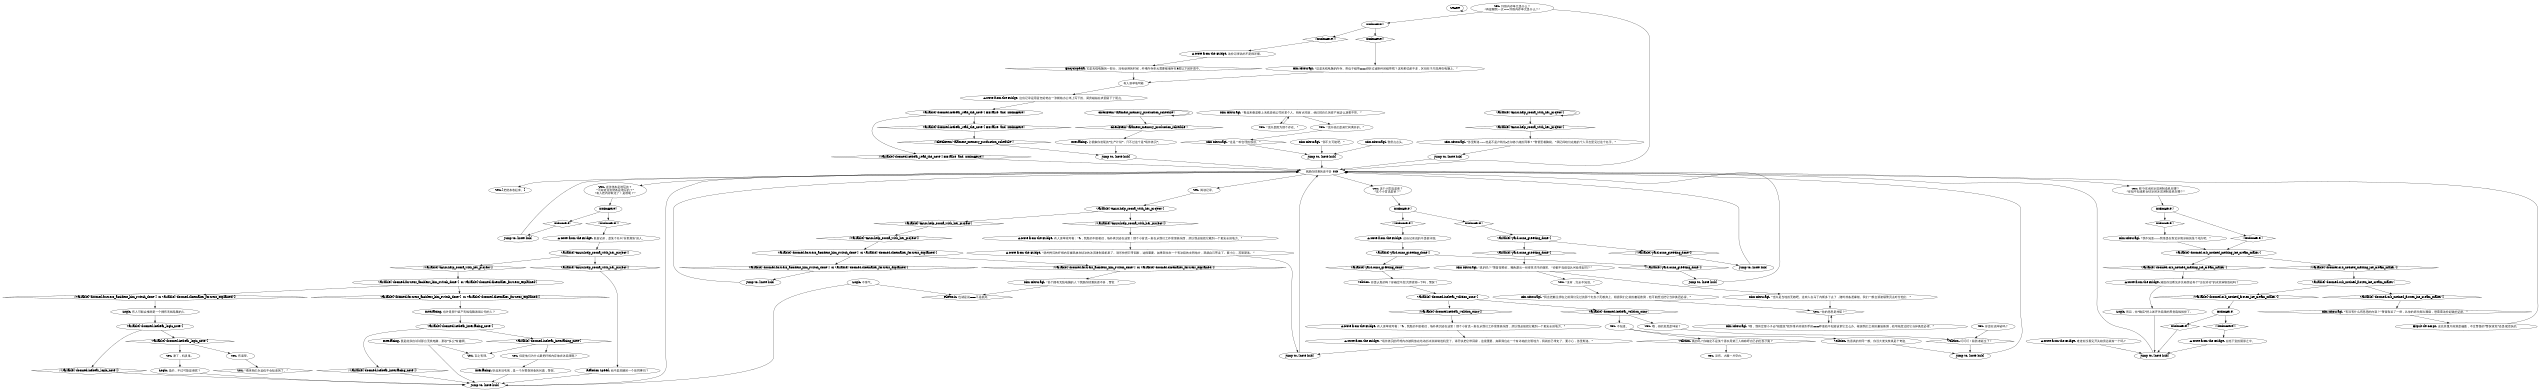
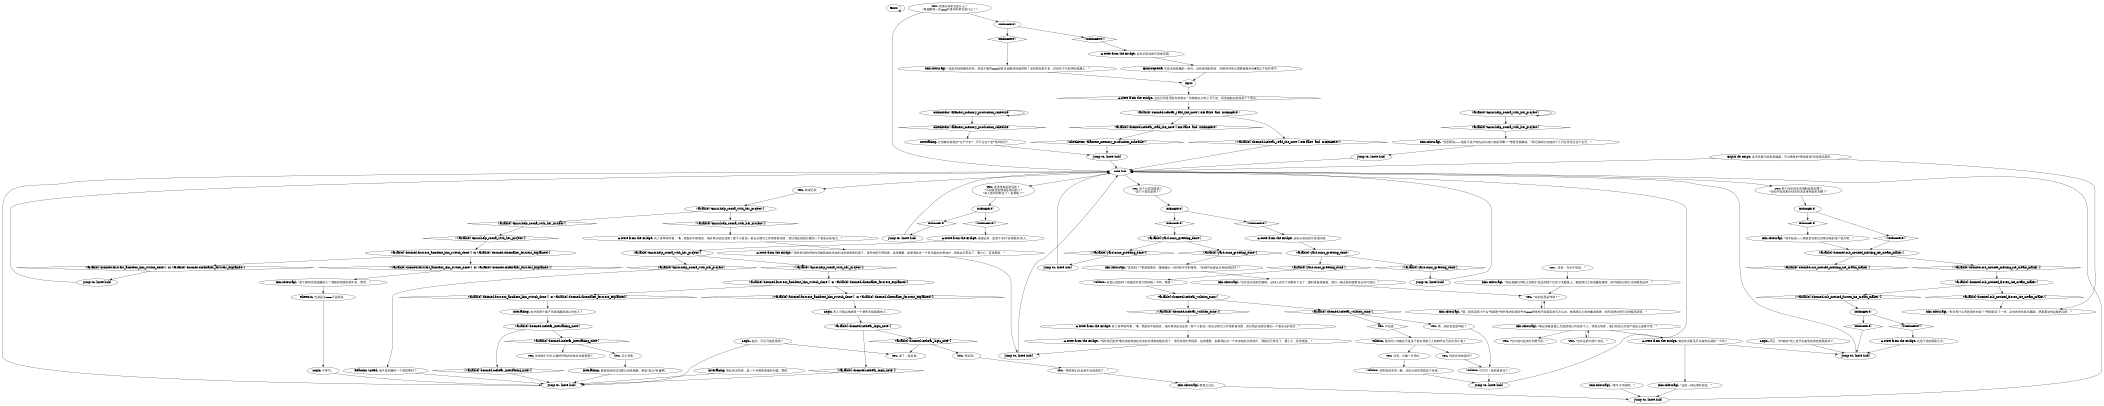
(1455, 8) -> (894, 8)
(1134, 69) -> (1211, 69)
(1134, 83) -> (1189, 83)
(1054, 98) -> (1189, 98)
(1287, 135) -> (1685, 362)
(1233, 142) -> (1685, 385)
(1322, 172) -> (1120, 172)
(510, 190) -> none
(1550, 275) -> none
(2182, 283) -> none
(913, 290) -> (323, 333)
(967, 297) -> (323, 297)
(1830, 312) -> (1543, 297)
(2395, 312) -> (1999, 312)
(2429, 319) -> (2038, 172)
(1619, 327) -> (1387, 327)
none -> (1633, 334)
(1731, 336) -> (1404, 362)
(1726, 341) -> (1419, 341)
(1970, 341) -> (1489, 371)
none -> (1438, 348)
(452, 349) -> (625, 362)
(180, 362) -> (836, 349)
(531, 363) -> none
(263, 371) -> (1083, 371)
none -> (1140, 378)
